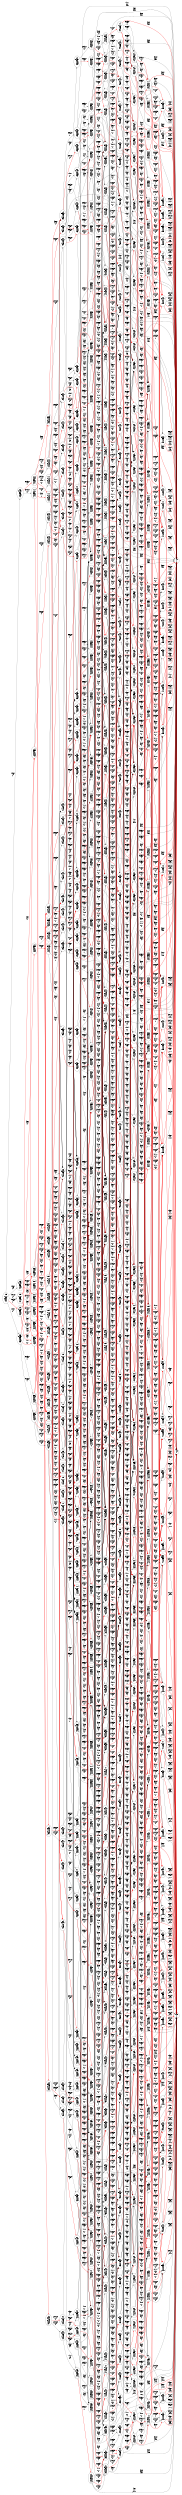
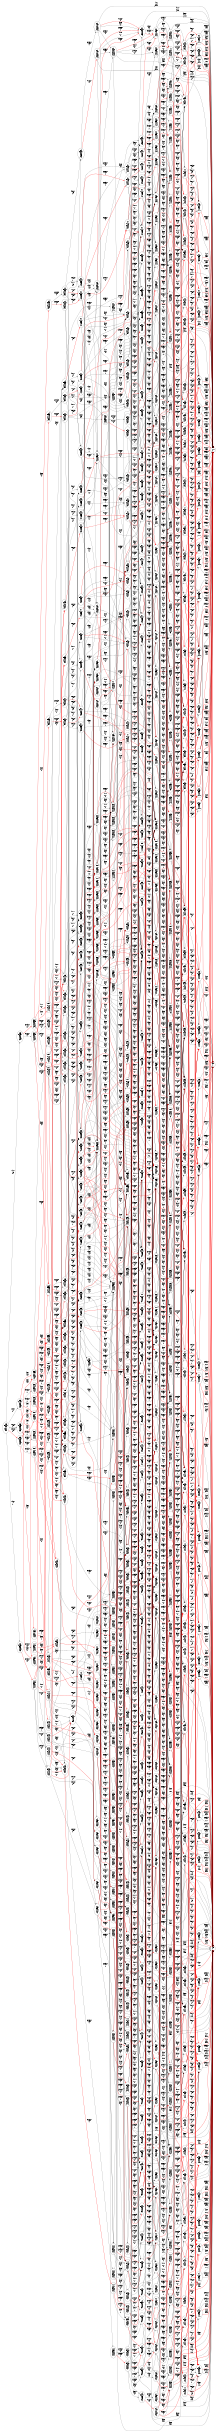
(116, 2230) -> (133, 193)
